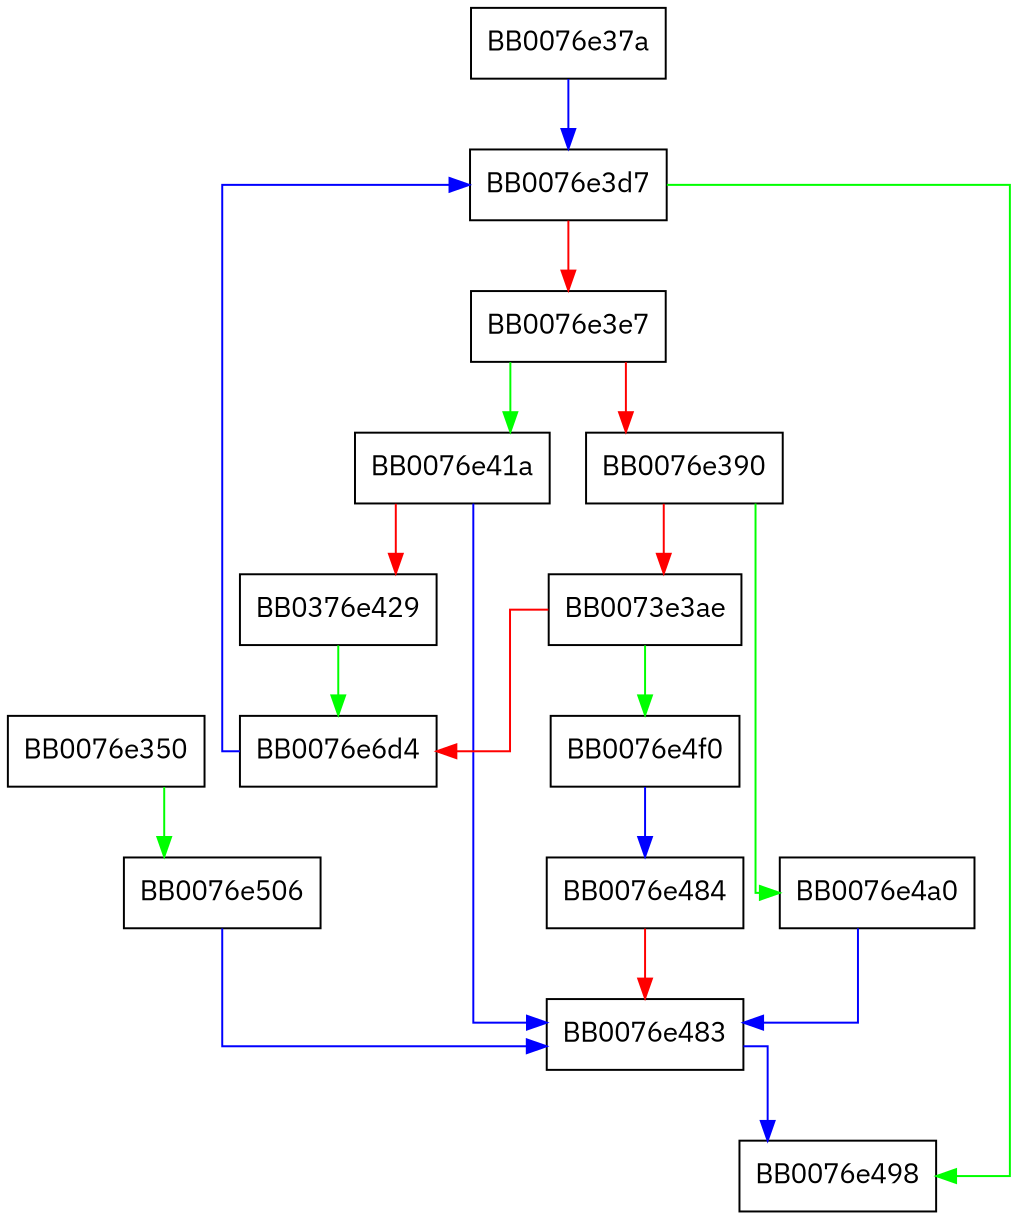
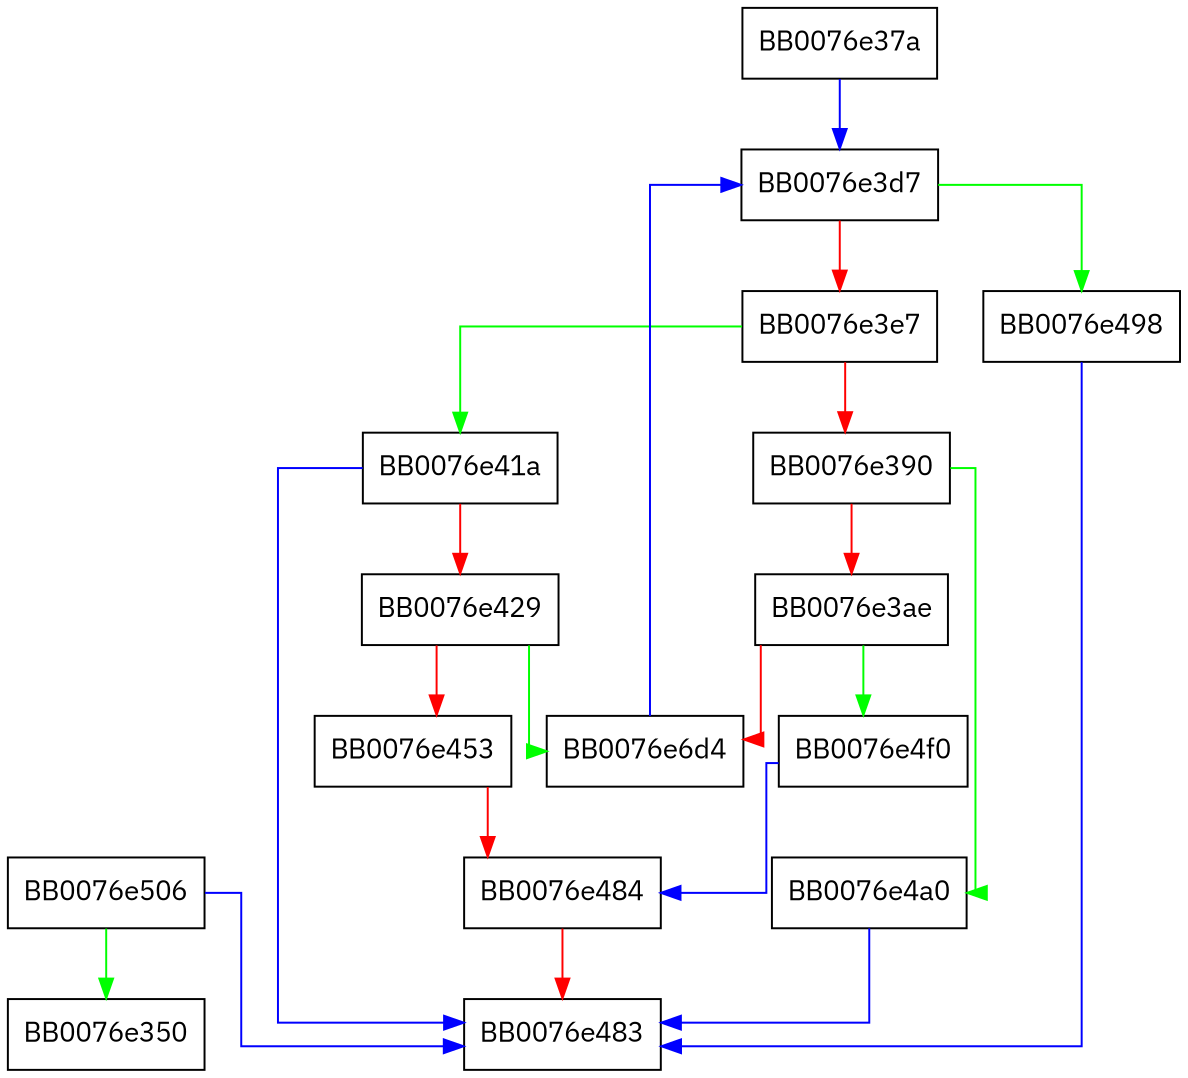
(338, 610) -> (460, 610)
(645, 610) -> (852, 610)
none -> (413, 751)
(164, 812) -> (106, 954)
(768, 1071) -> (1082, 905)
